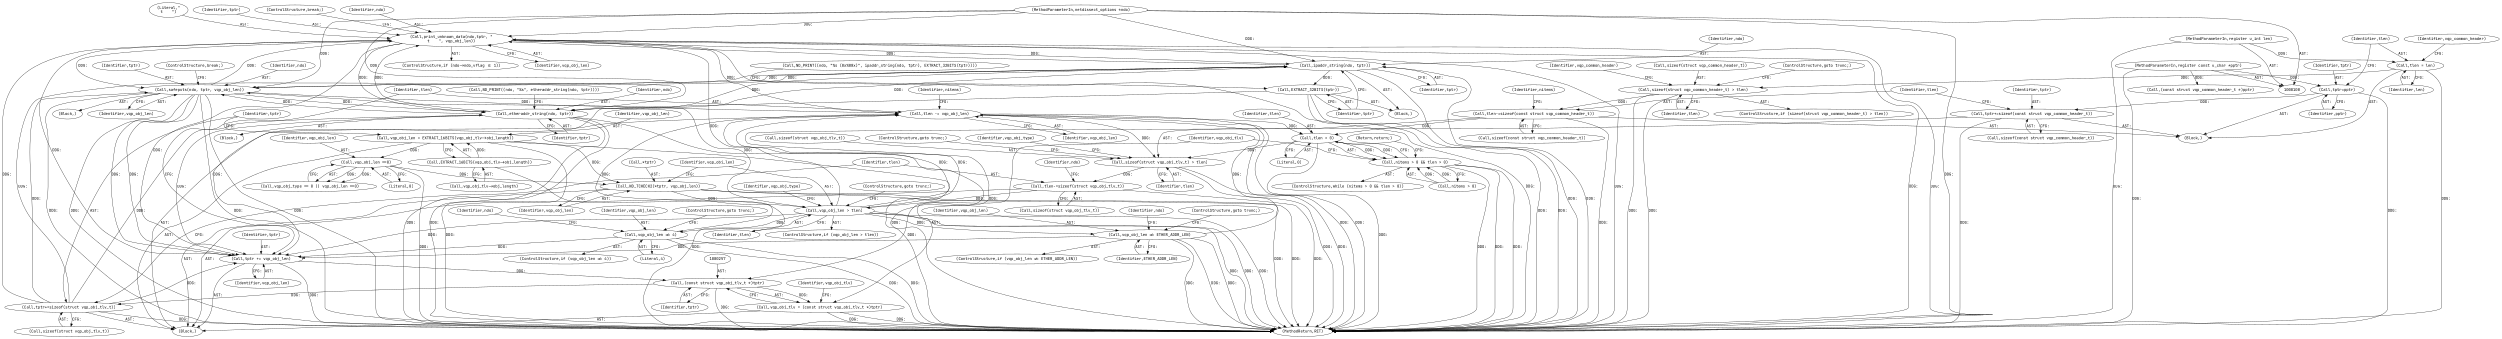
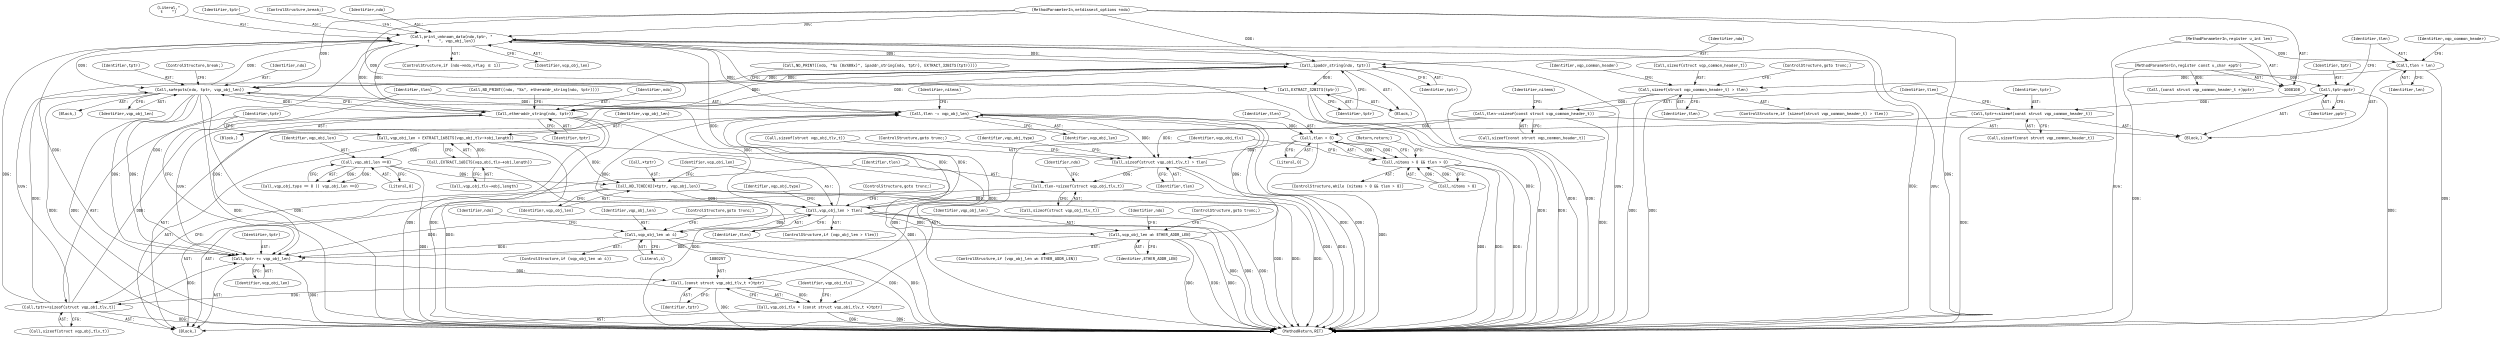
(349, 102) -> (349, 102)
(1169, 138) -> (1169, 138)
